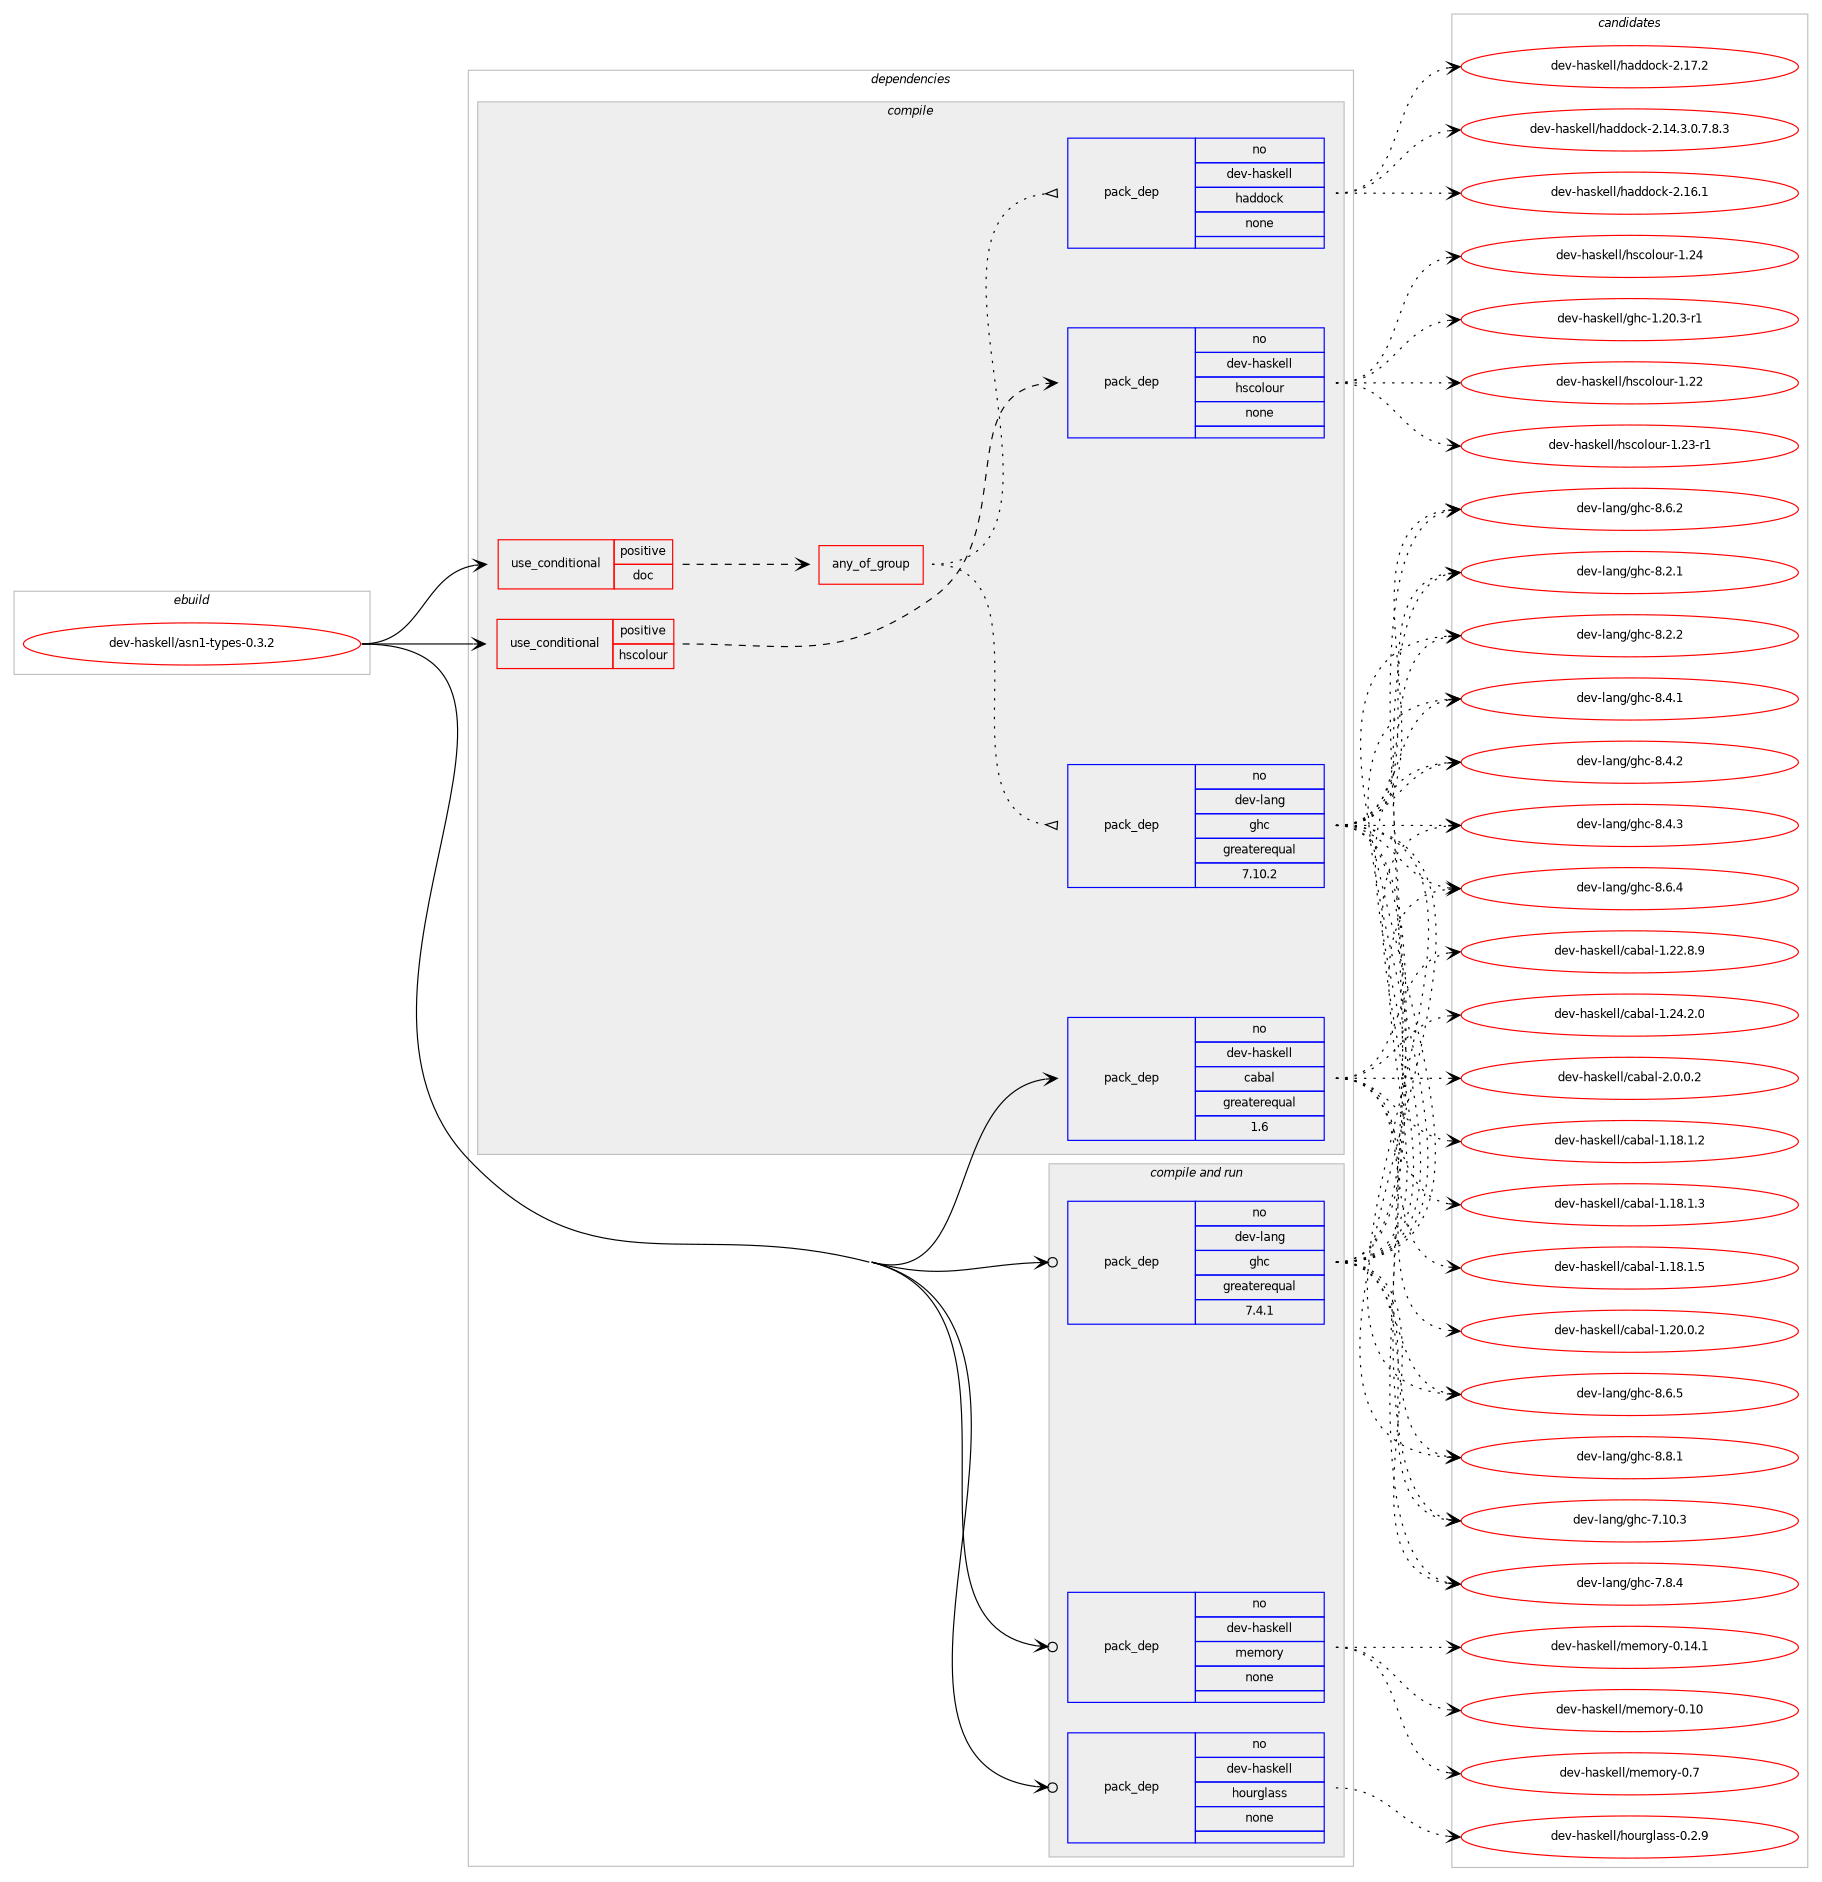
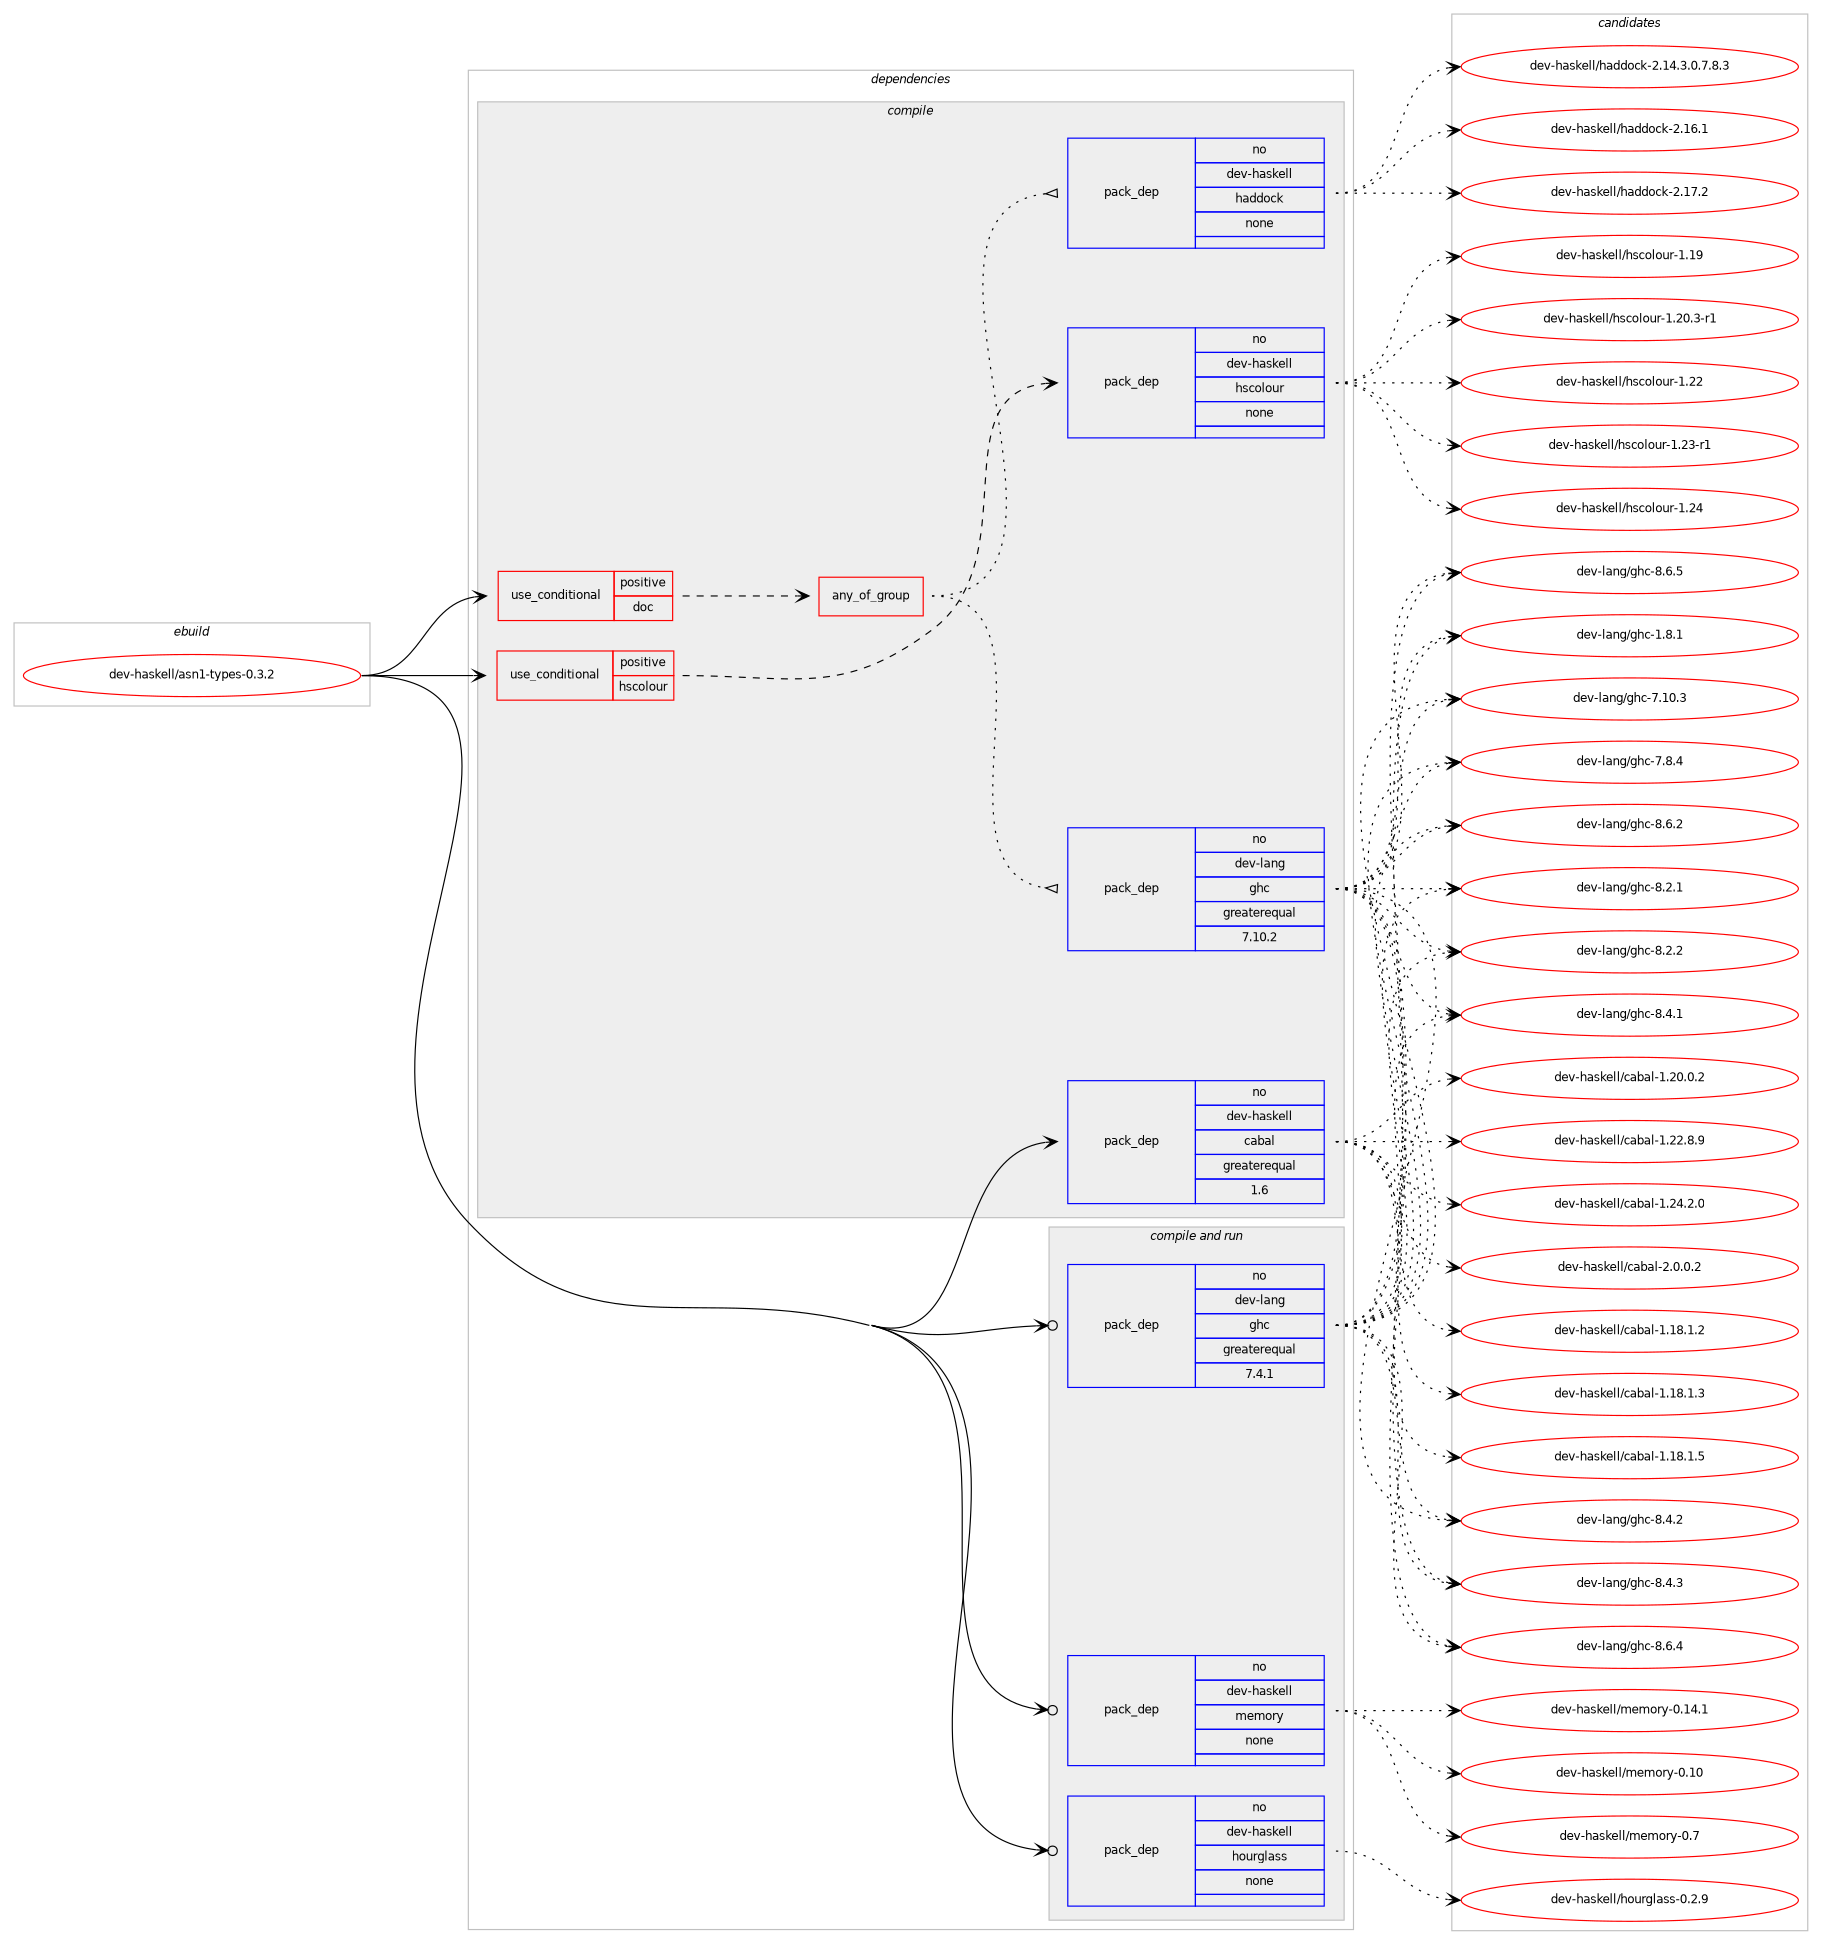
none -> (1630, 256)
(1630, 320) -> (1630, 320)
(1630, 1458) -> (1630, 636)
